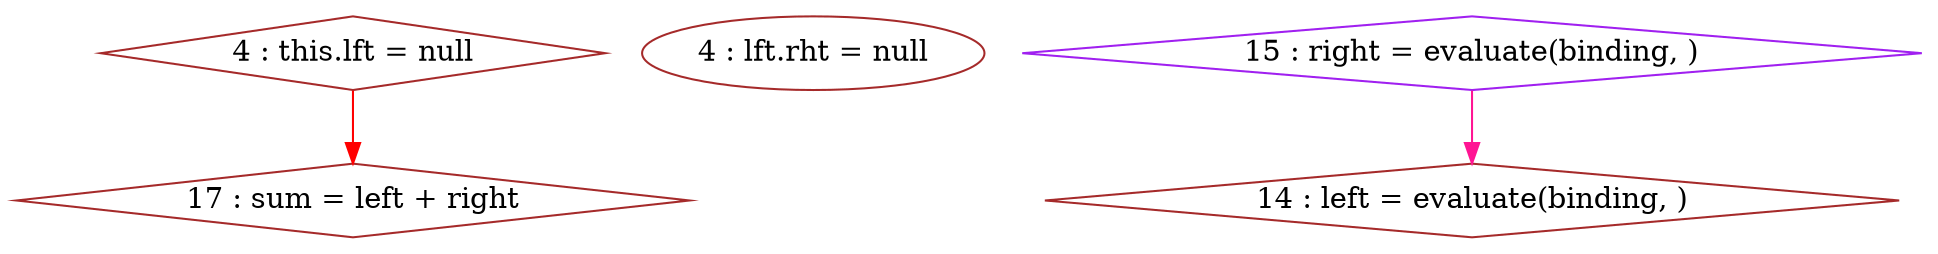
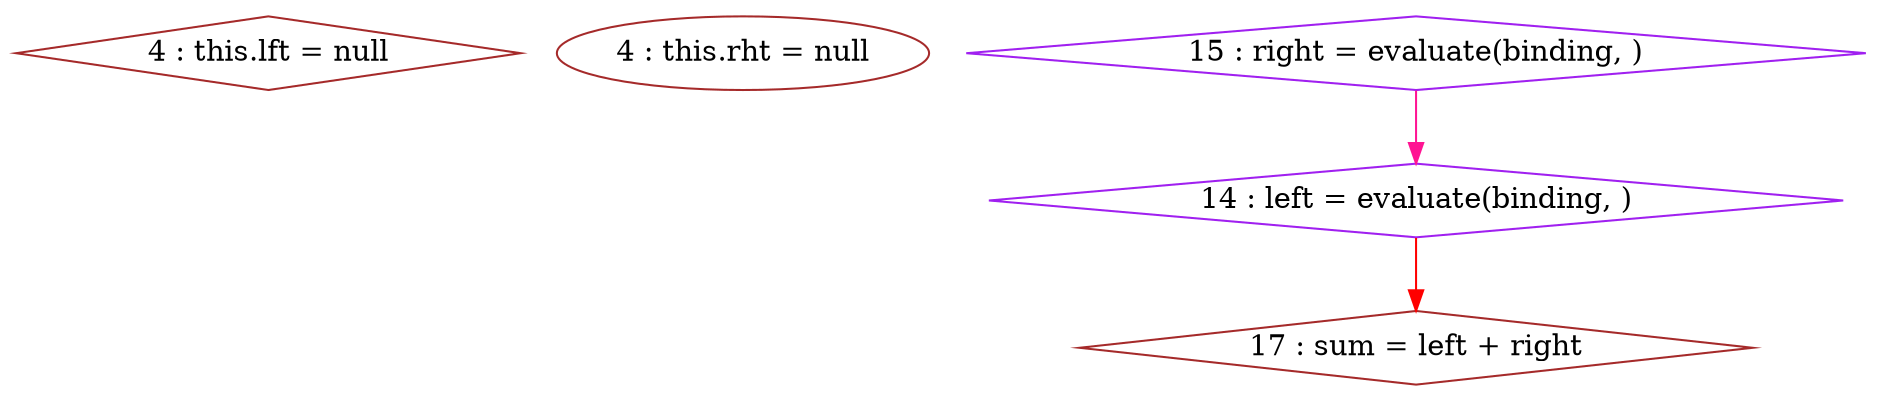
(813, 53) -> (743, 53)
(353, 117) -> (1416, 264)
(1472, 200) -> (1416, 200)
